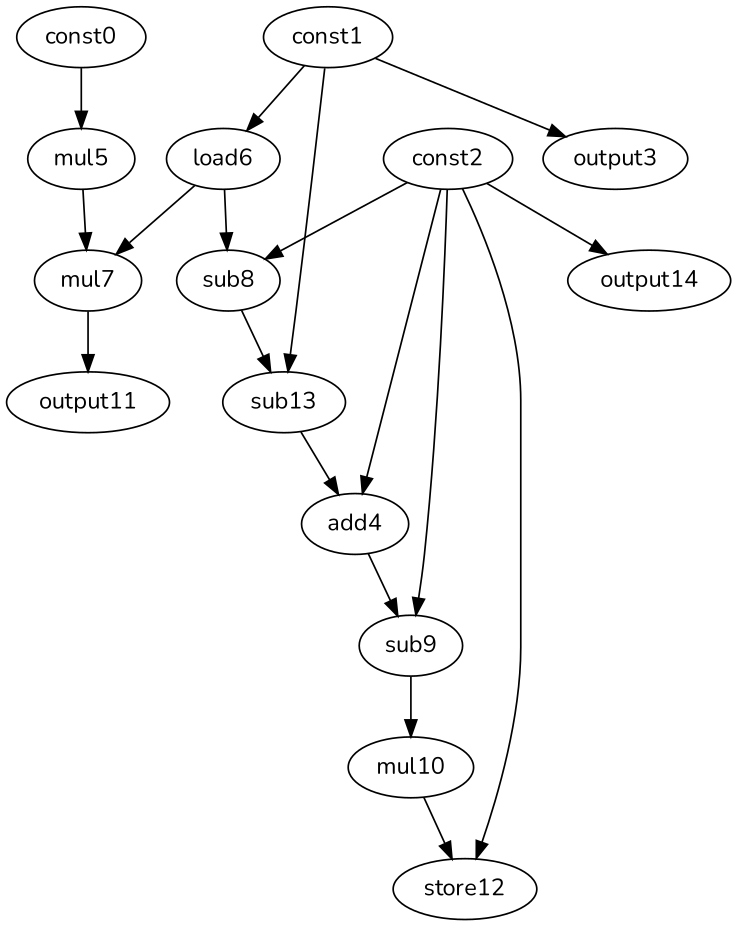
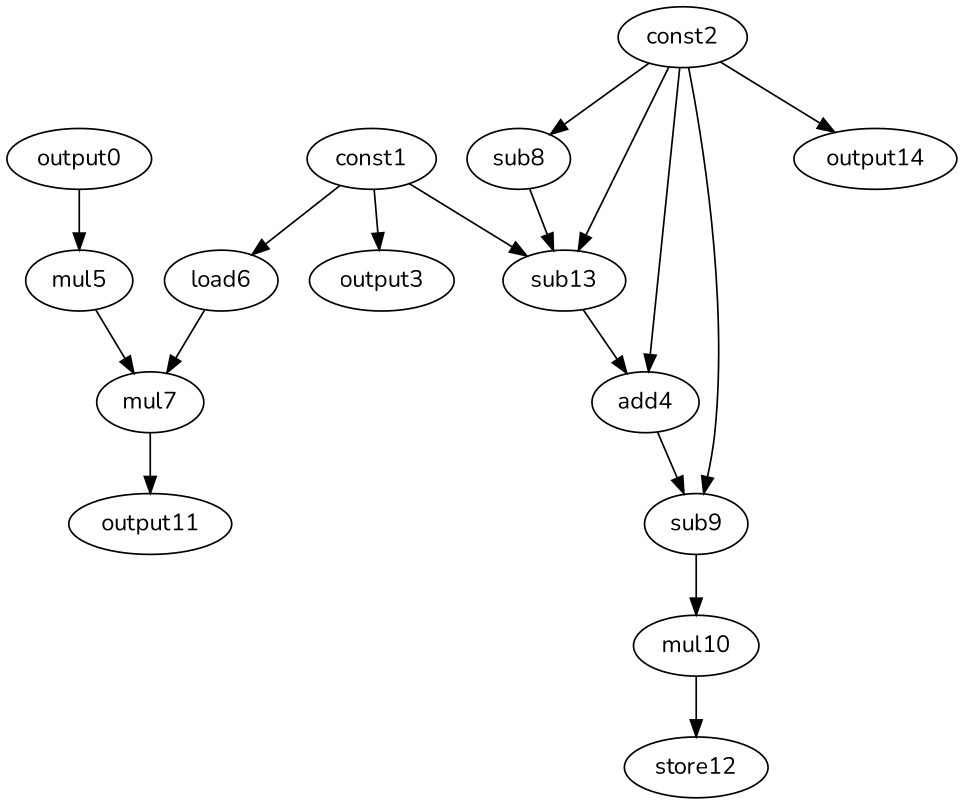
(81, 37) -> (79, 159)
(225, 211) -> none
(521, 513) -> (627, 151)
